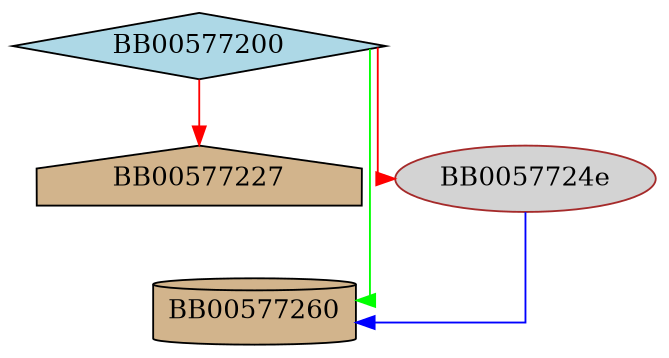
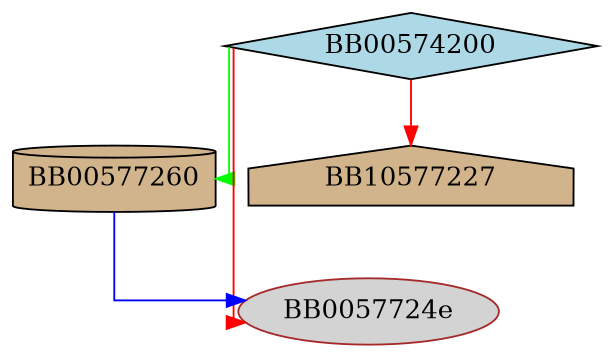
(199, 46) -> (411, 46)
(199, 179) -> (411, 179)
(505, 323) -> (126, 300)
